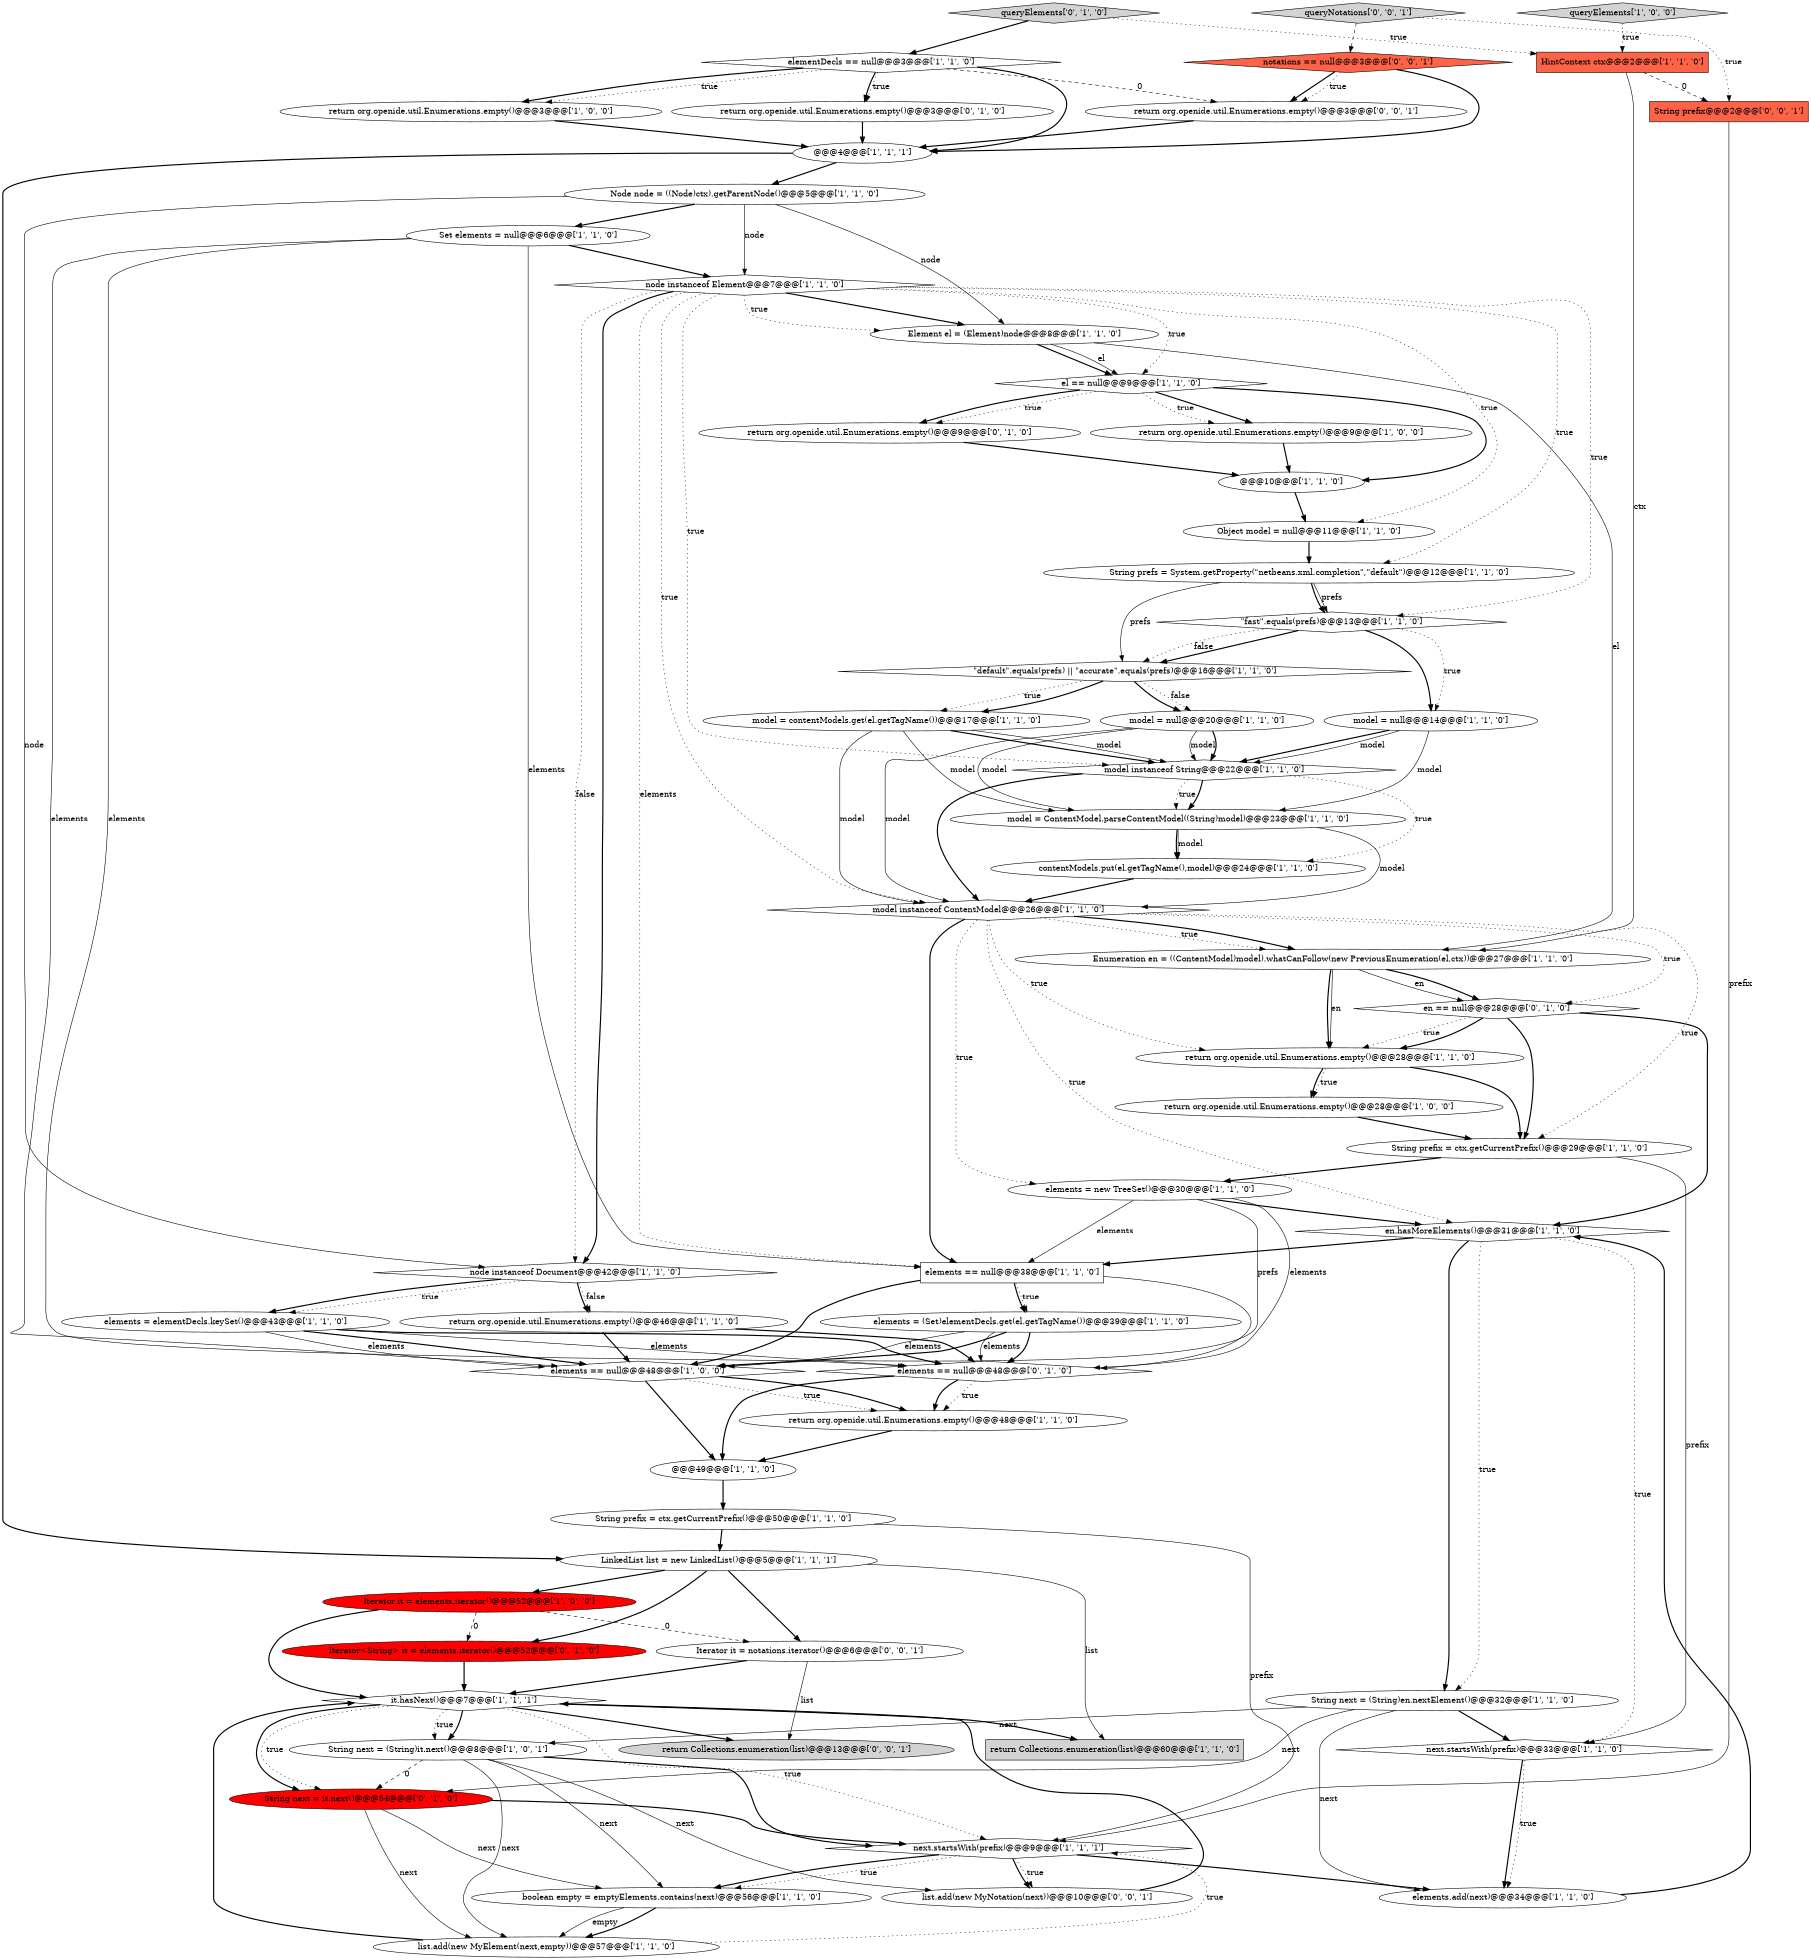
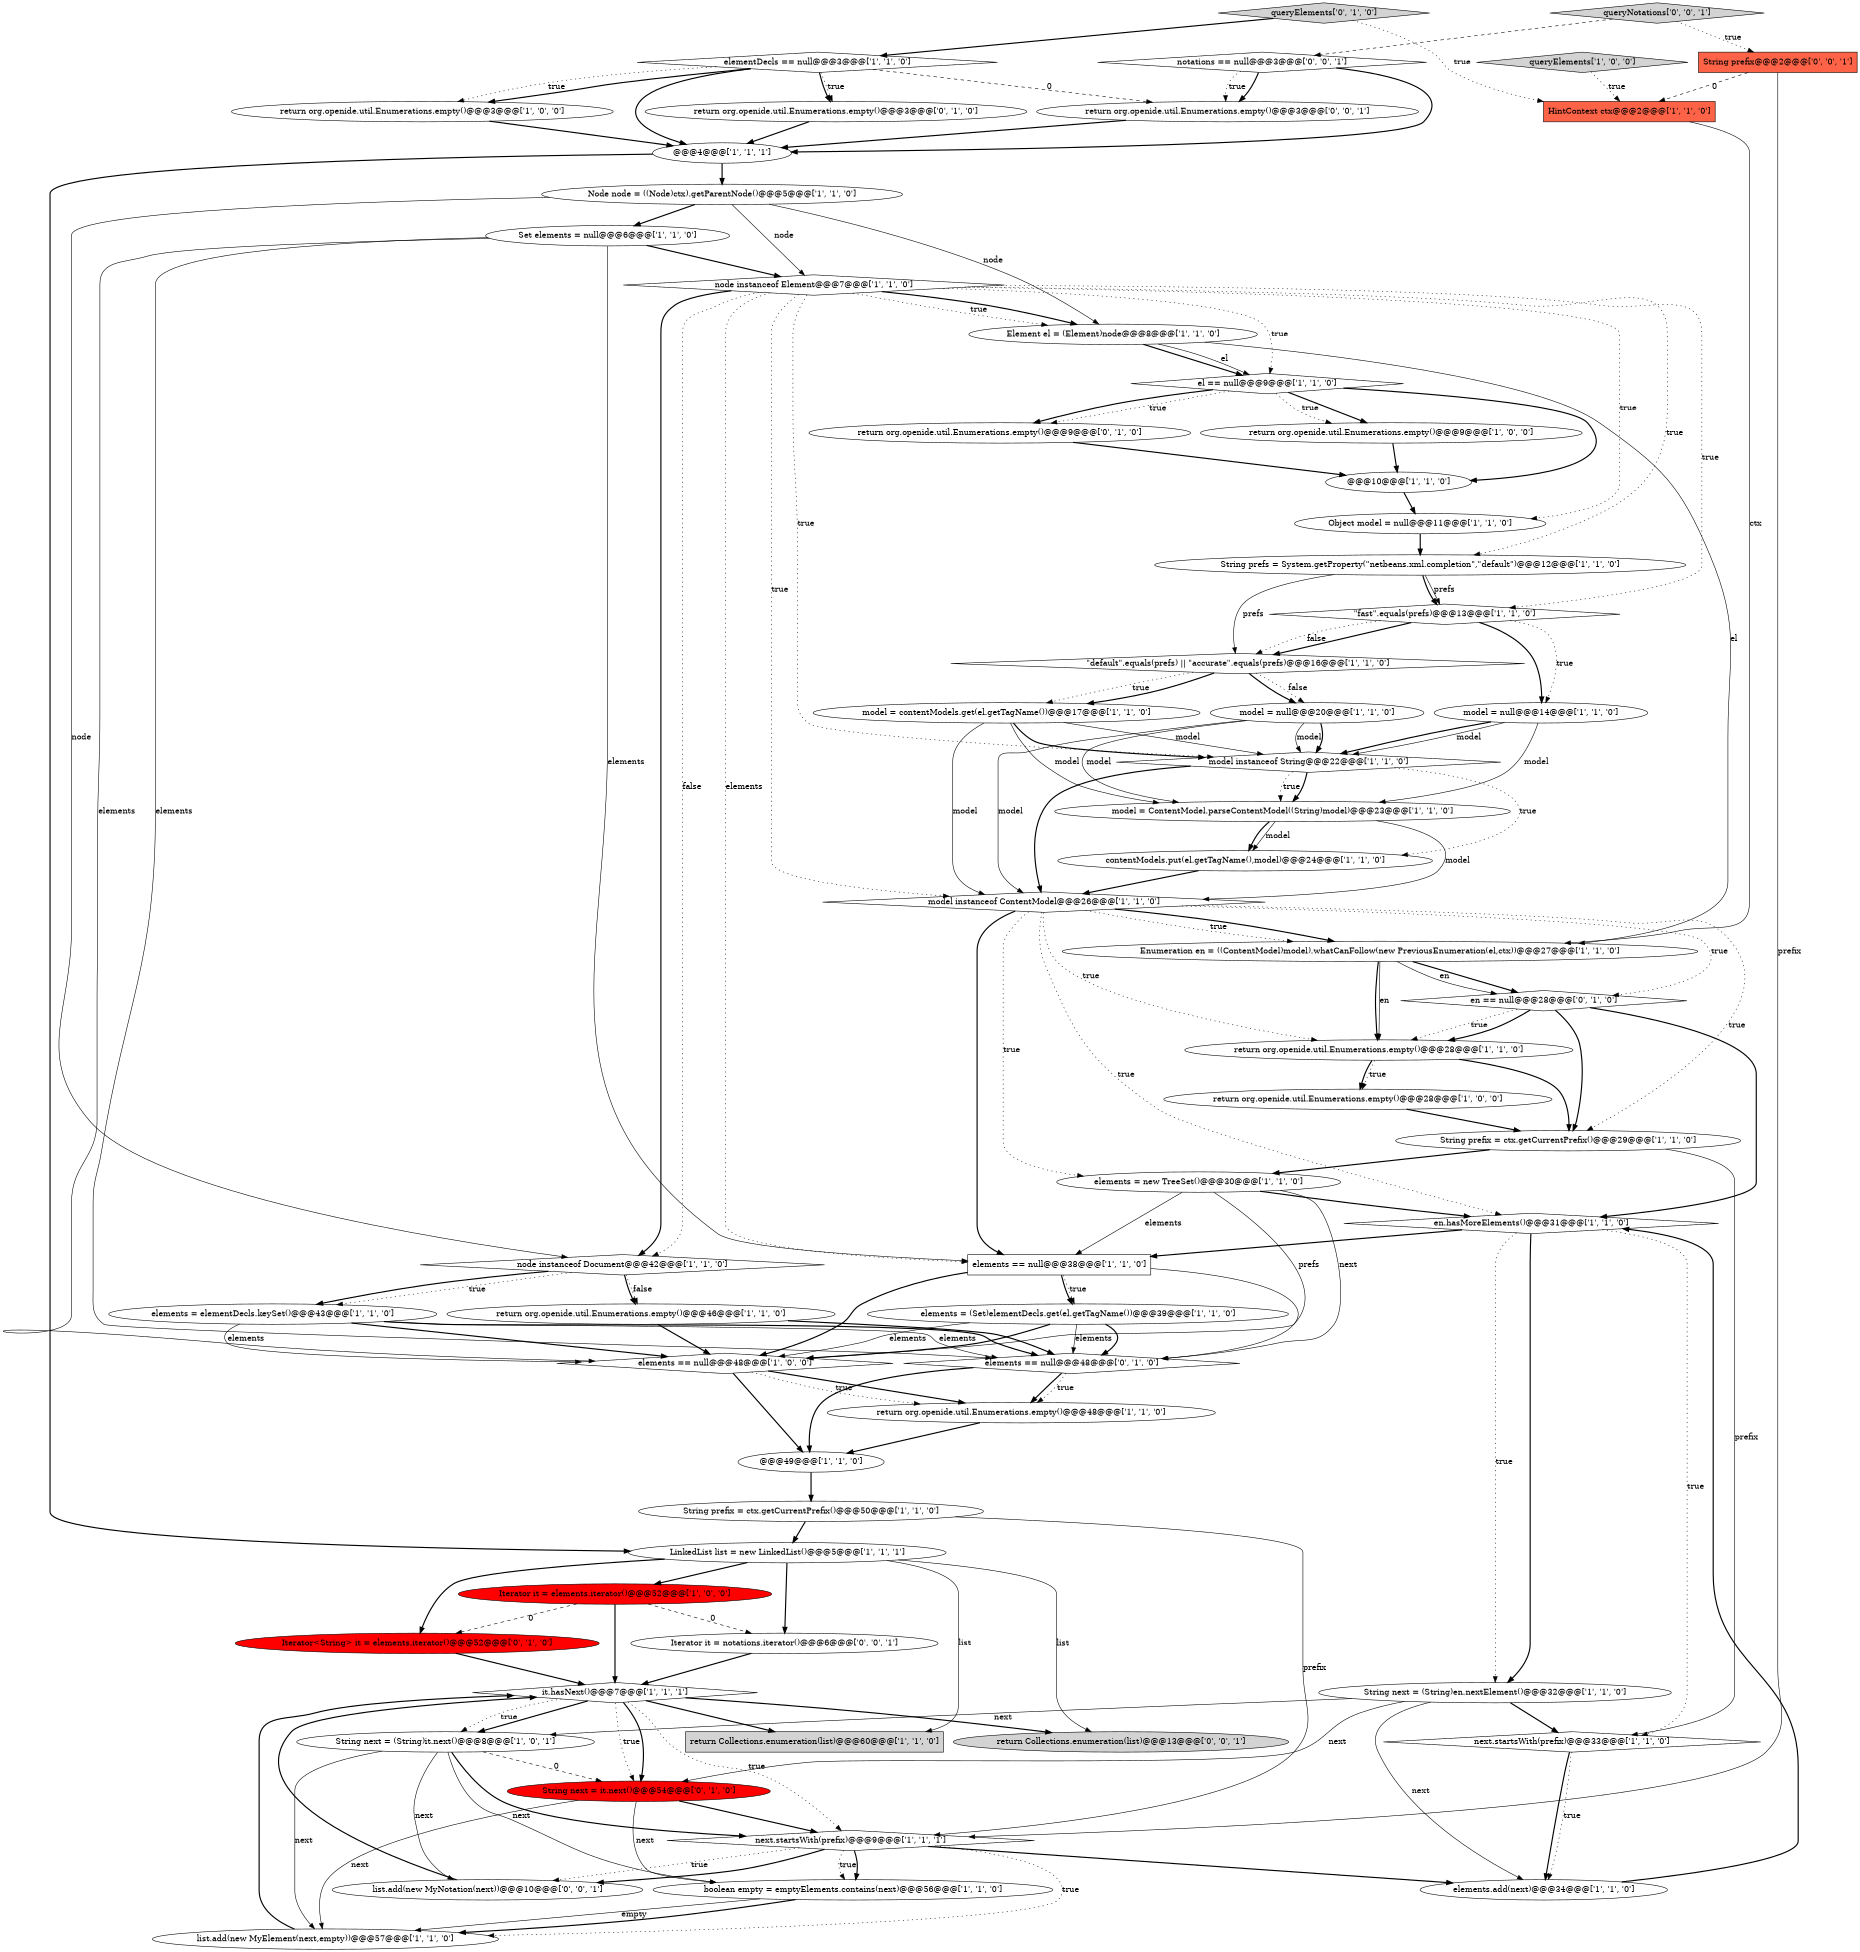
(1348, 62) -> (1262, 62)
(1673, 86) -> (1706, 86)
(1308, 1273) -> (1348, 1265)
(799, 1698) -> (1052, 1587)
(1012, 1930) -> (853, 1923)
